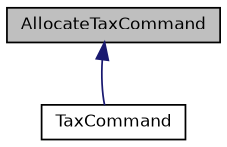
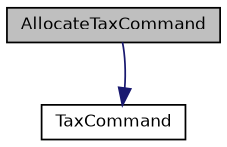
(102, 83) -> (125, 65)
